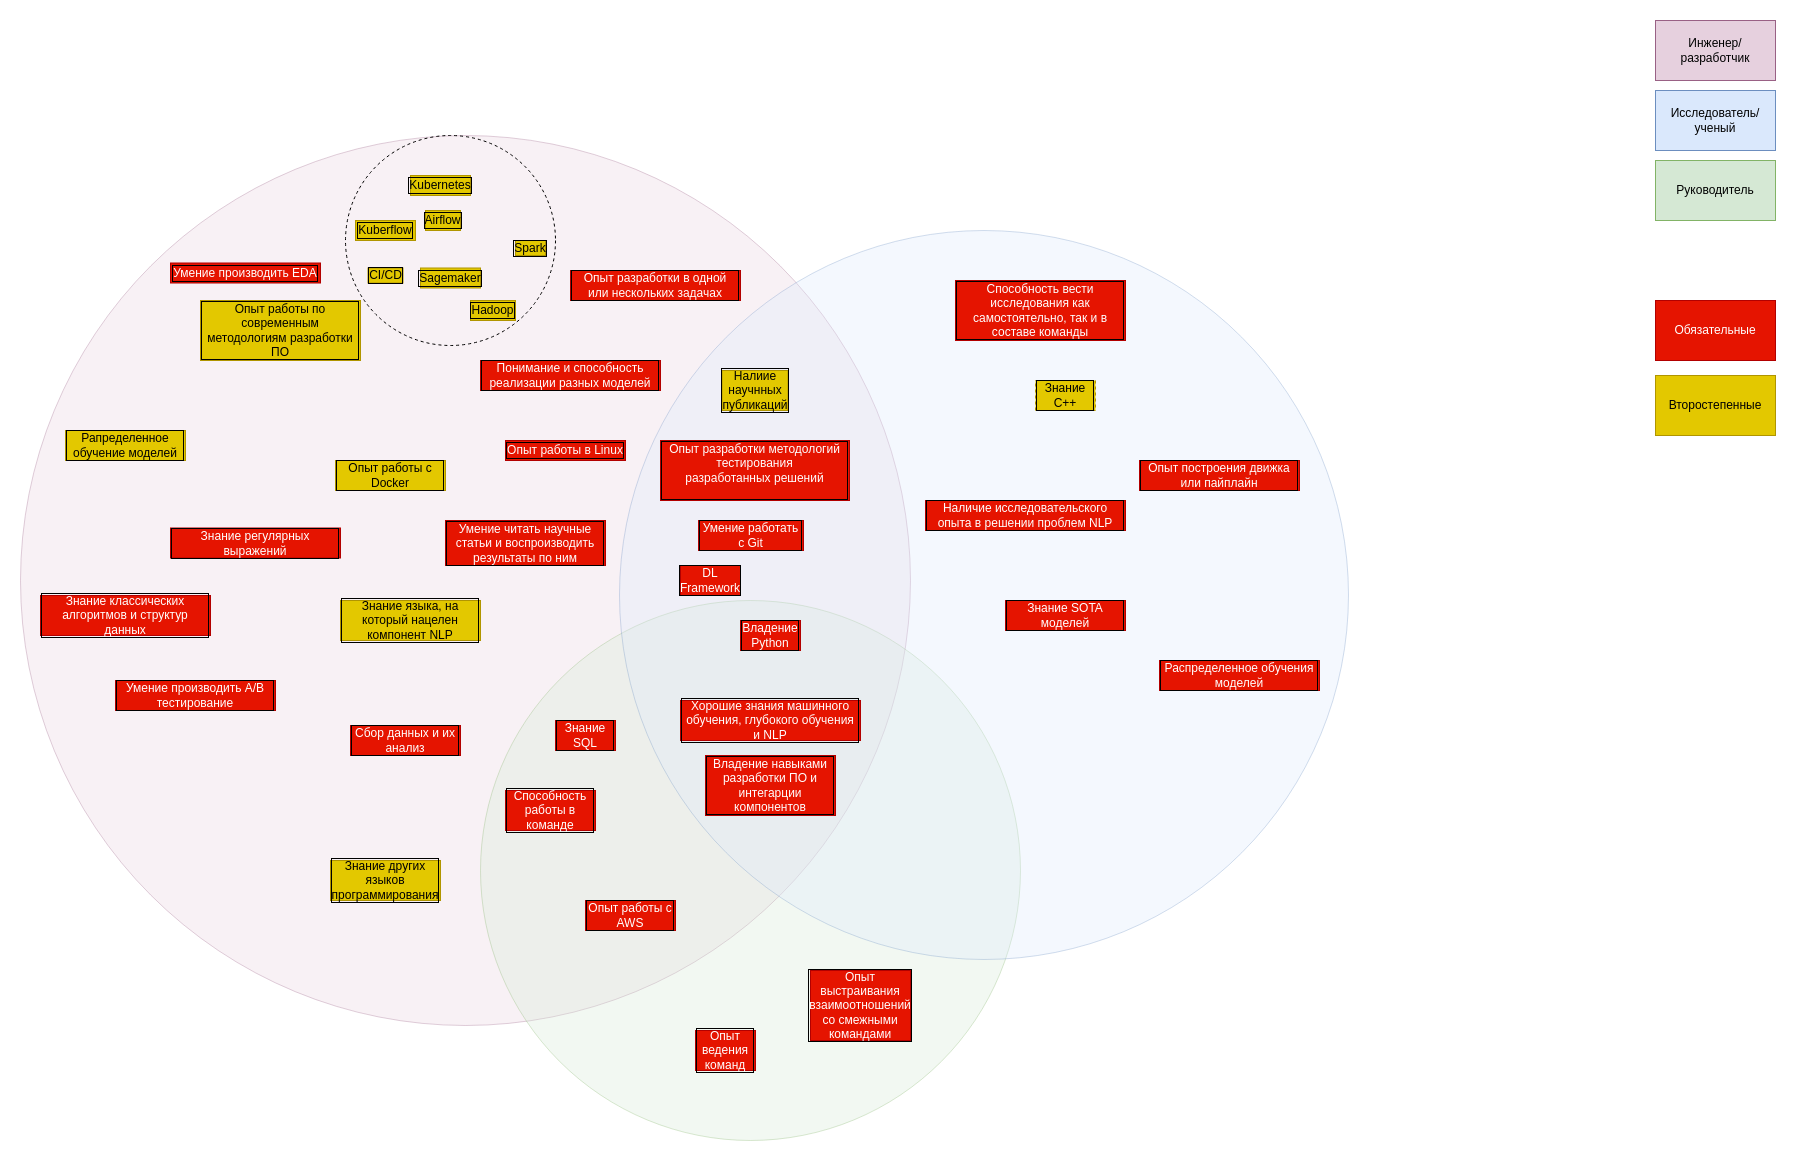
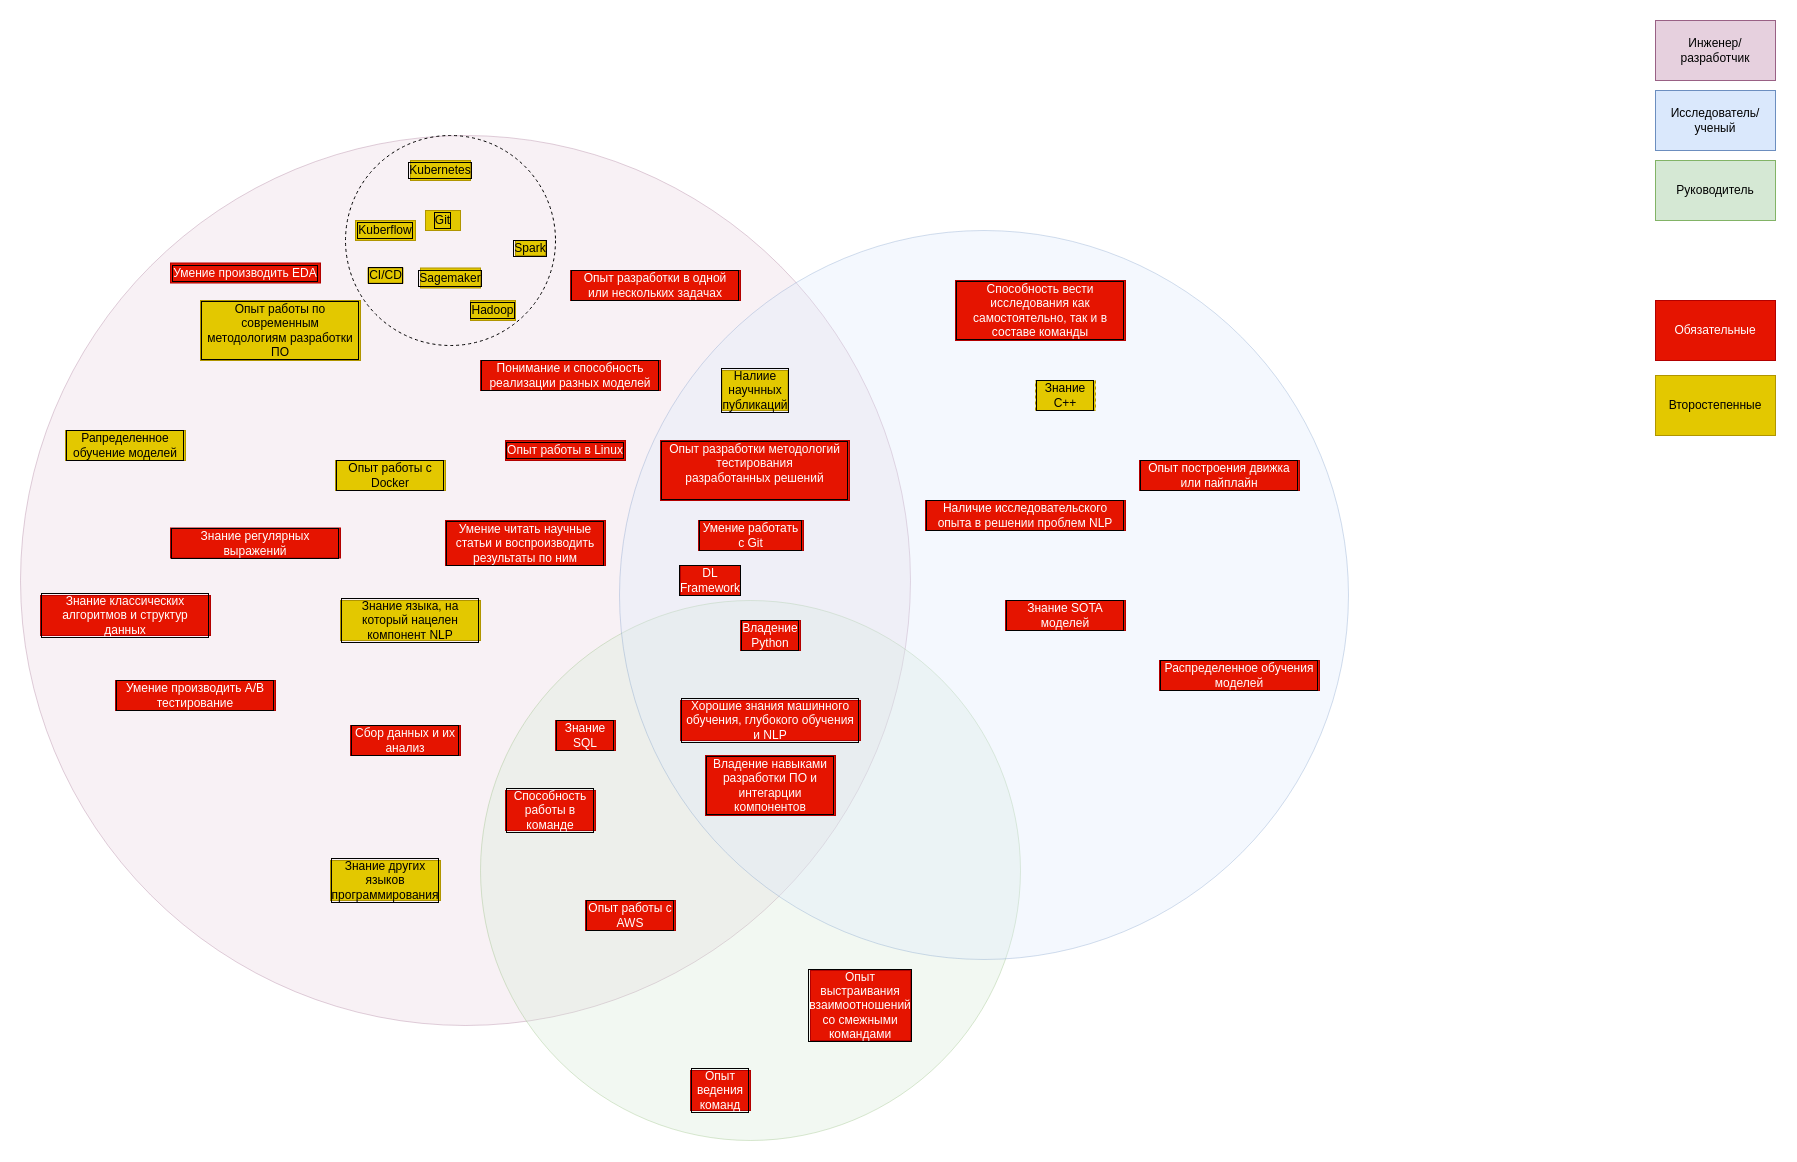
(441, 186) -> (441, 171)
(443, 221) -> (443, 221)
(726, 1051) -> (721, 1091)
